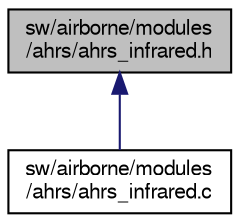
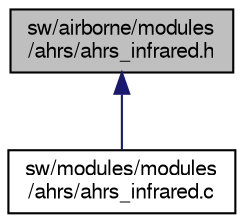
(120, 182) -> (122, 182)
